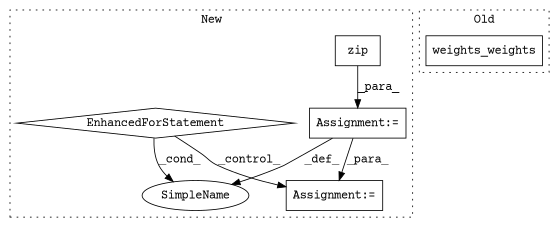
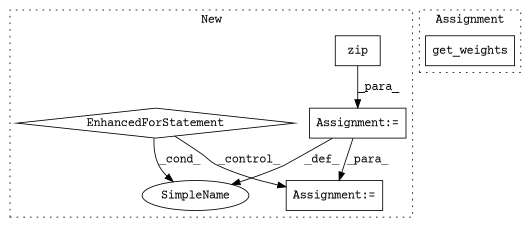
(484, 20) -> (470, 20)
(484, 51) -> (470, 51)
